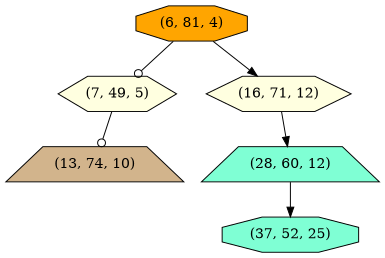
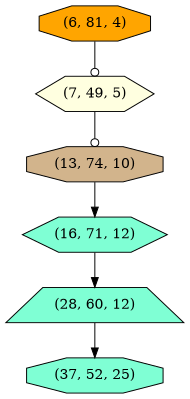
(231, 56) -> (95, 195)
(279, 94) -> (95, 235)
(95, 164) -> (95, 164)
